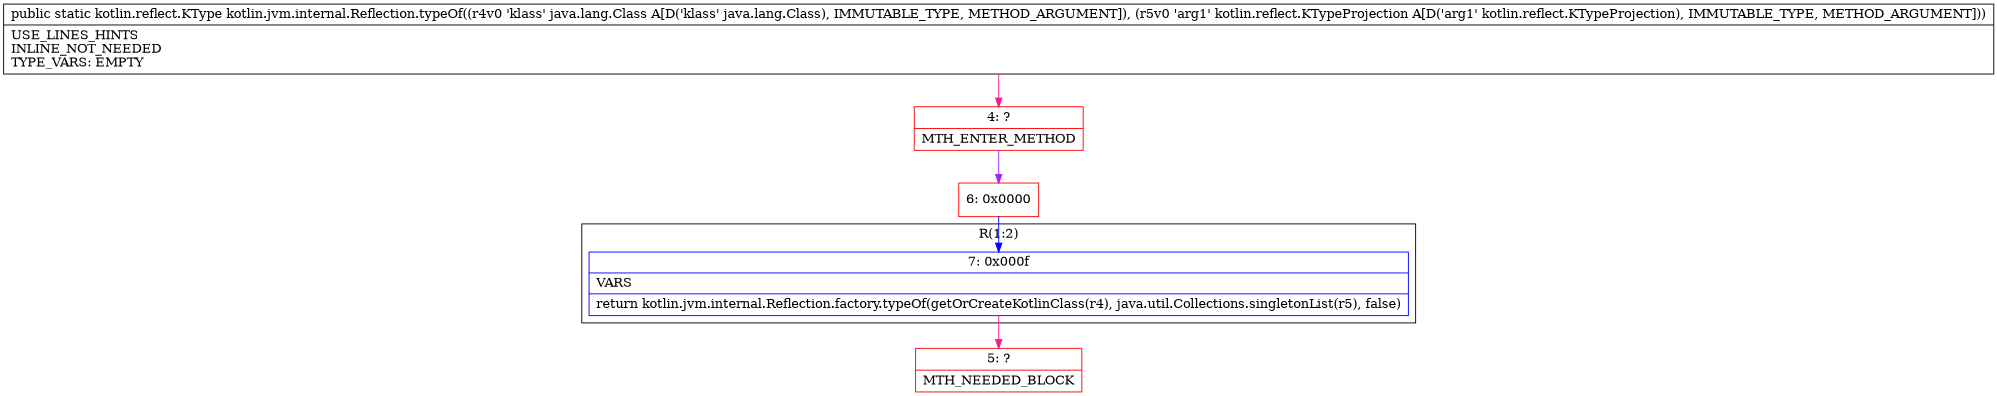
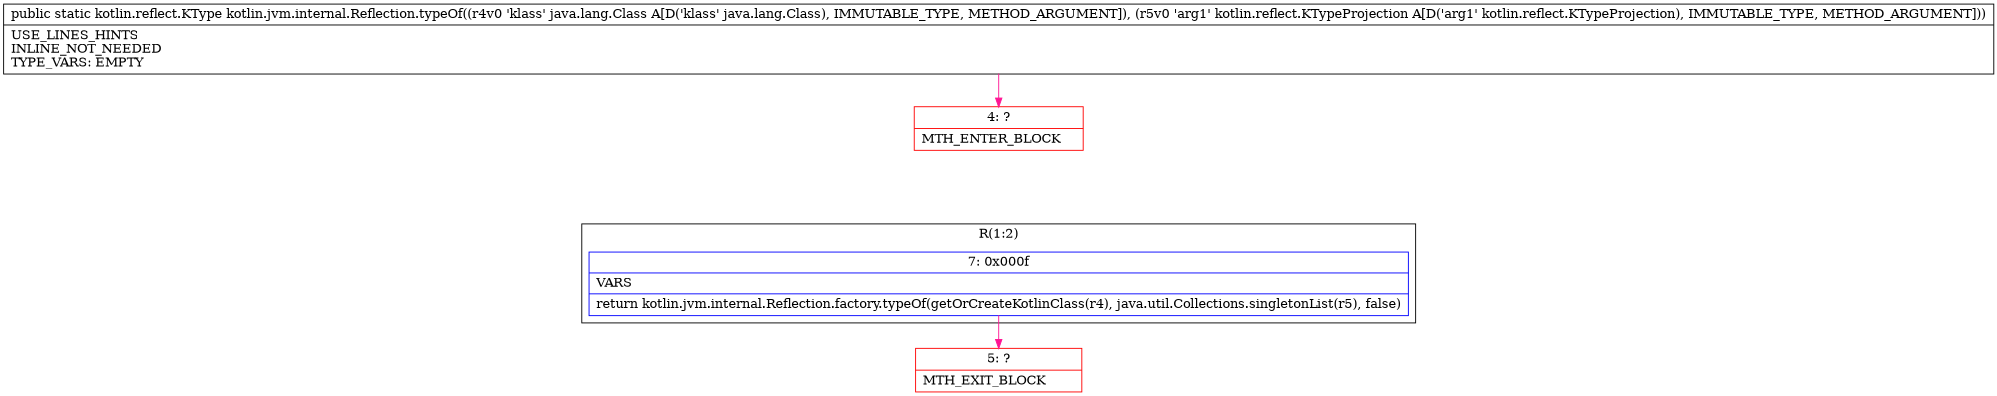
(999, 139) -> (991, 139)
(999, 200) -> none
(999, 381) -> (985, 381)
